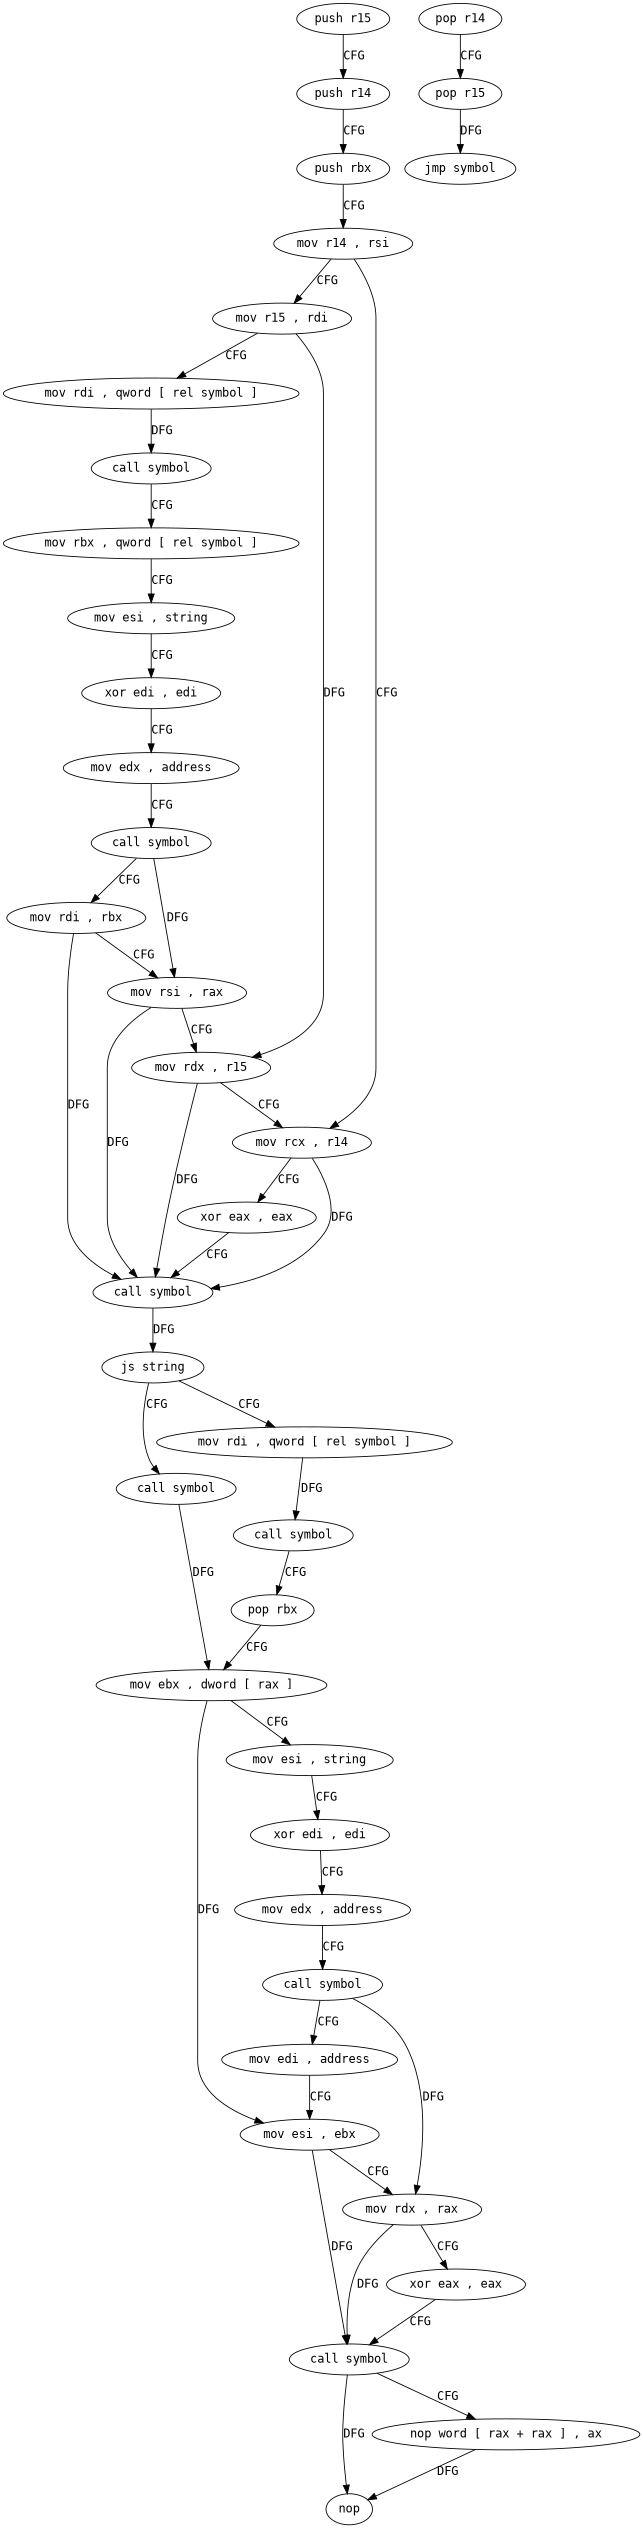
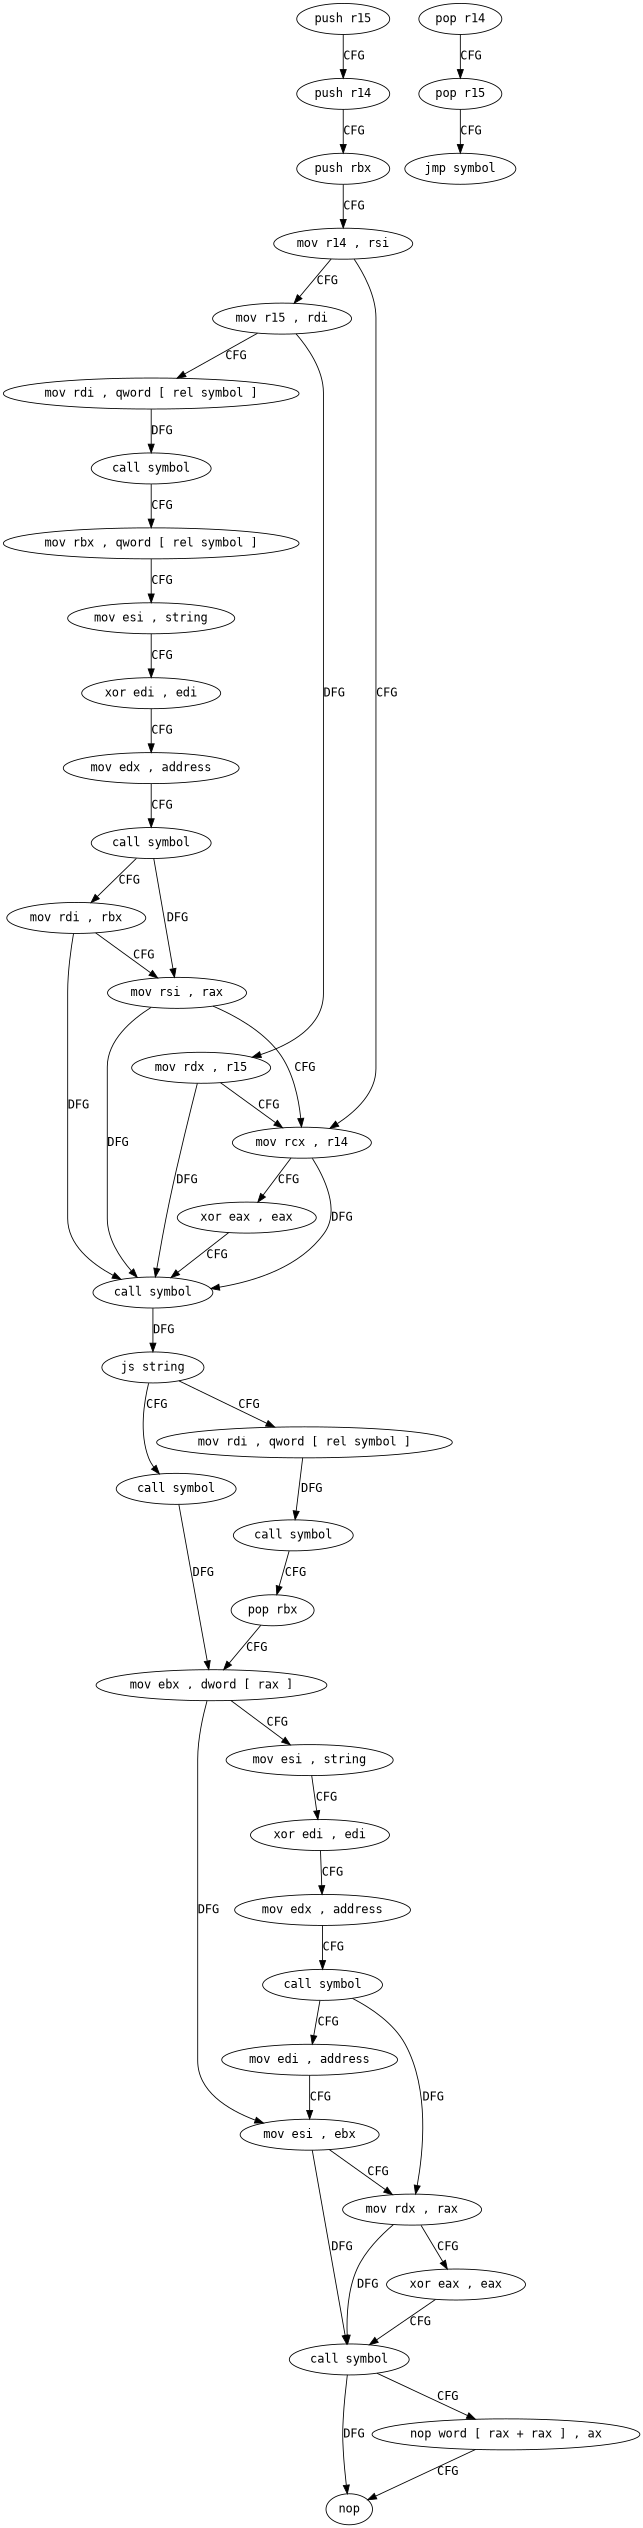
(471, 131) -> (471, 131)
(188, 1026) -> (270, 1043)
(448, 2472) -> (448, 2472)
